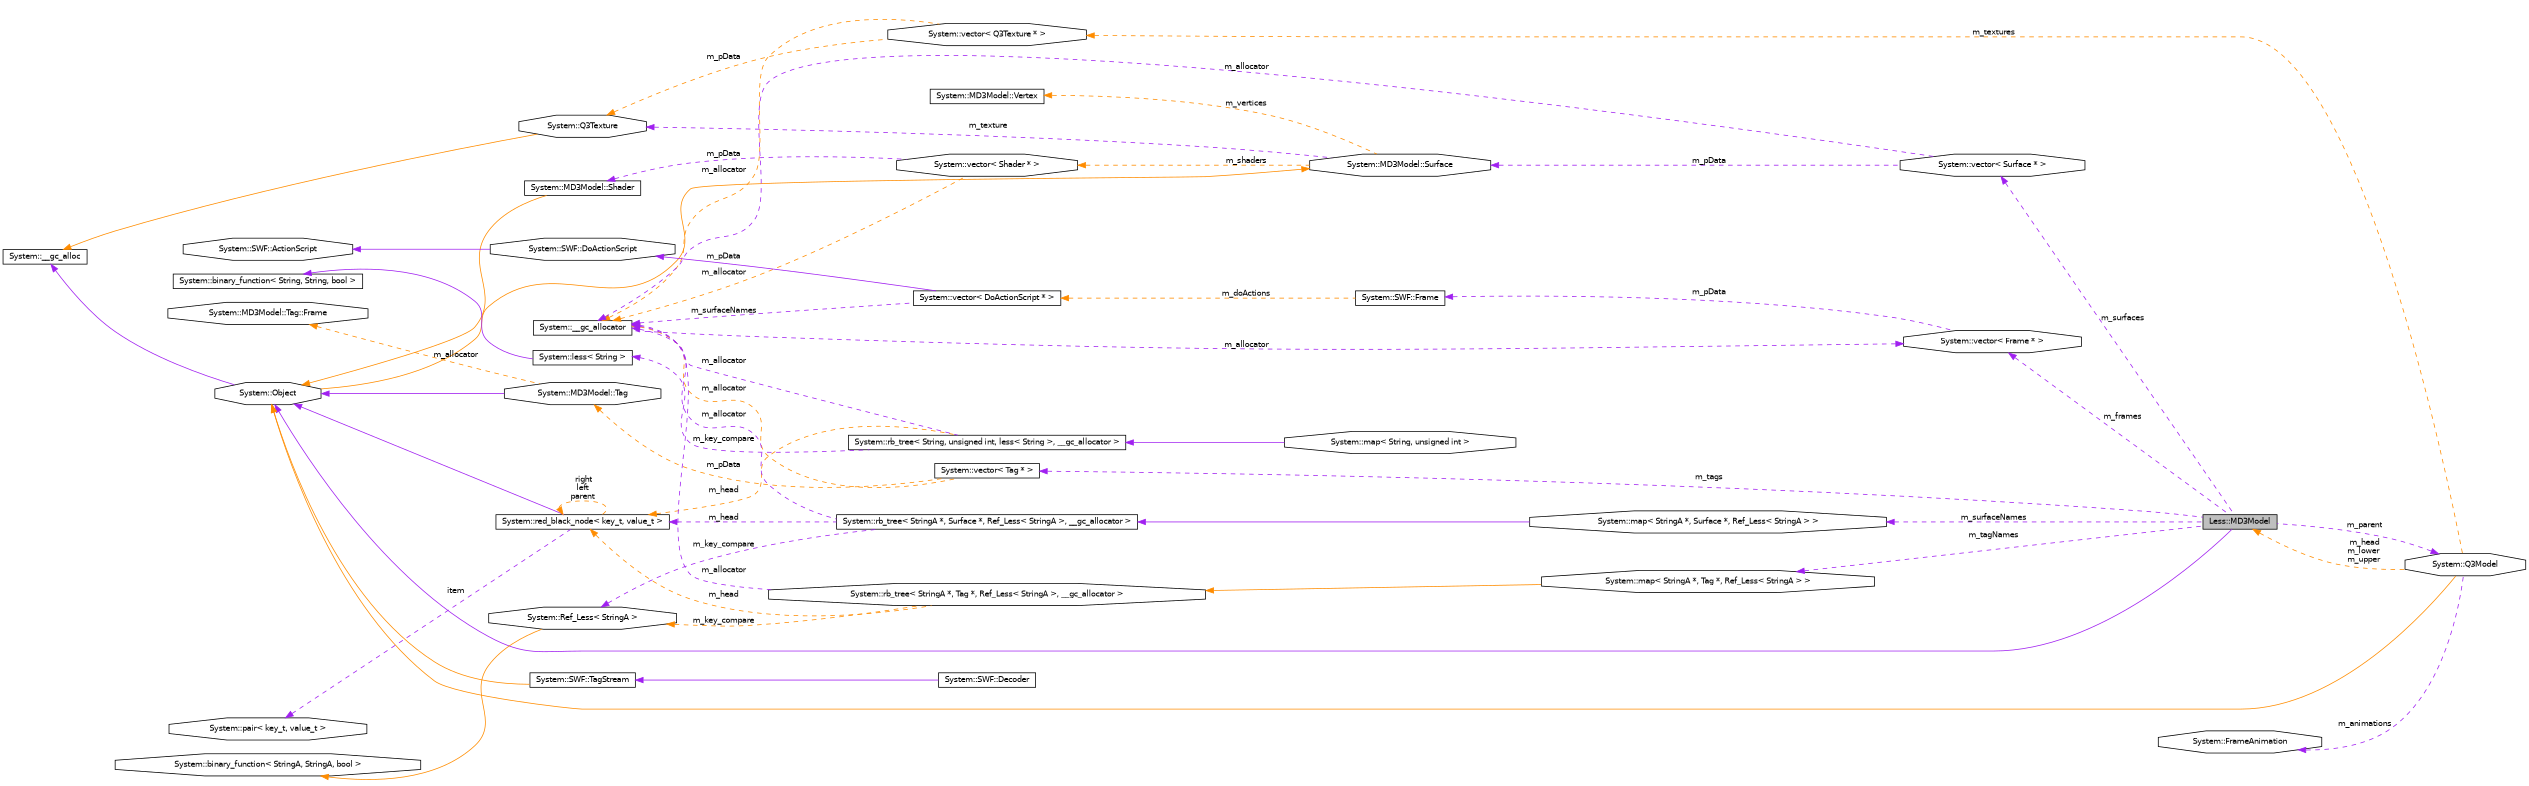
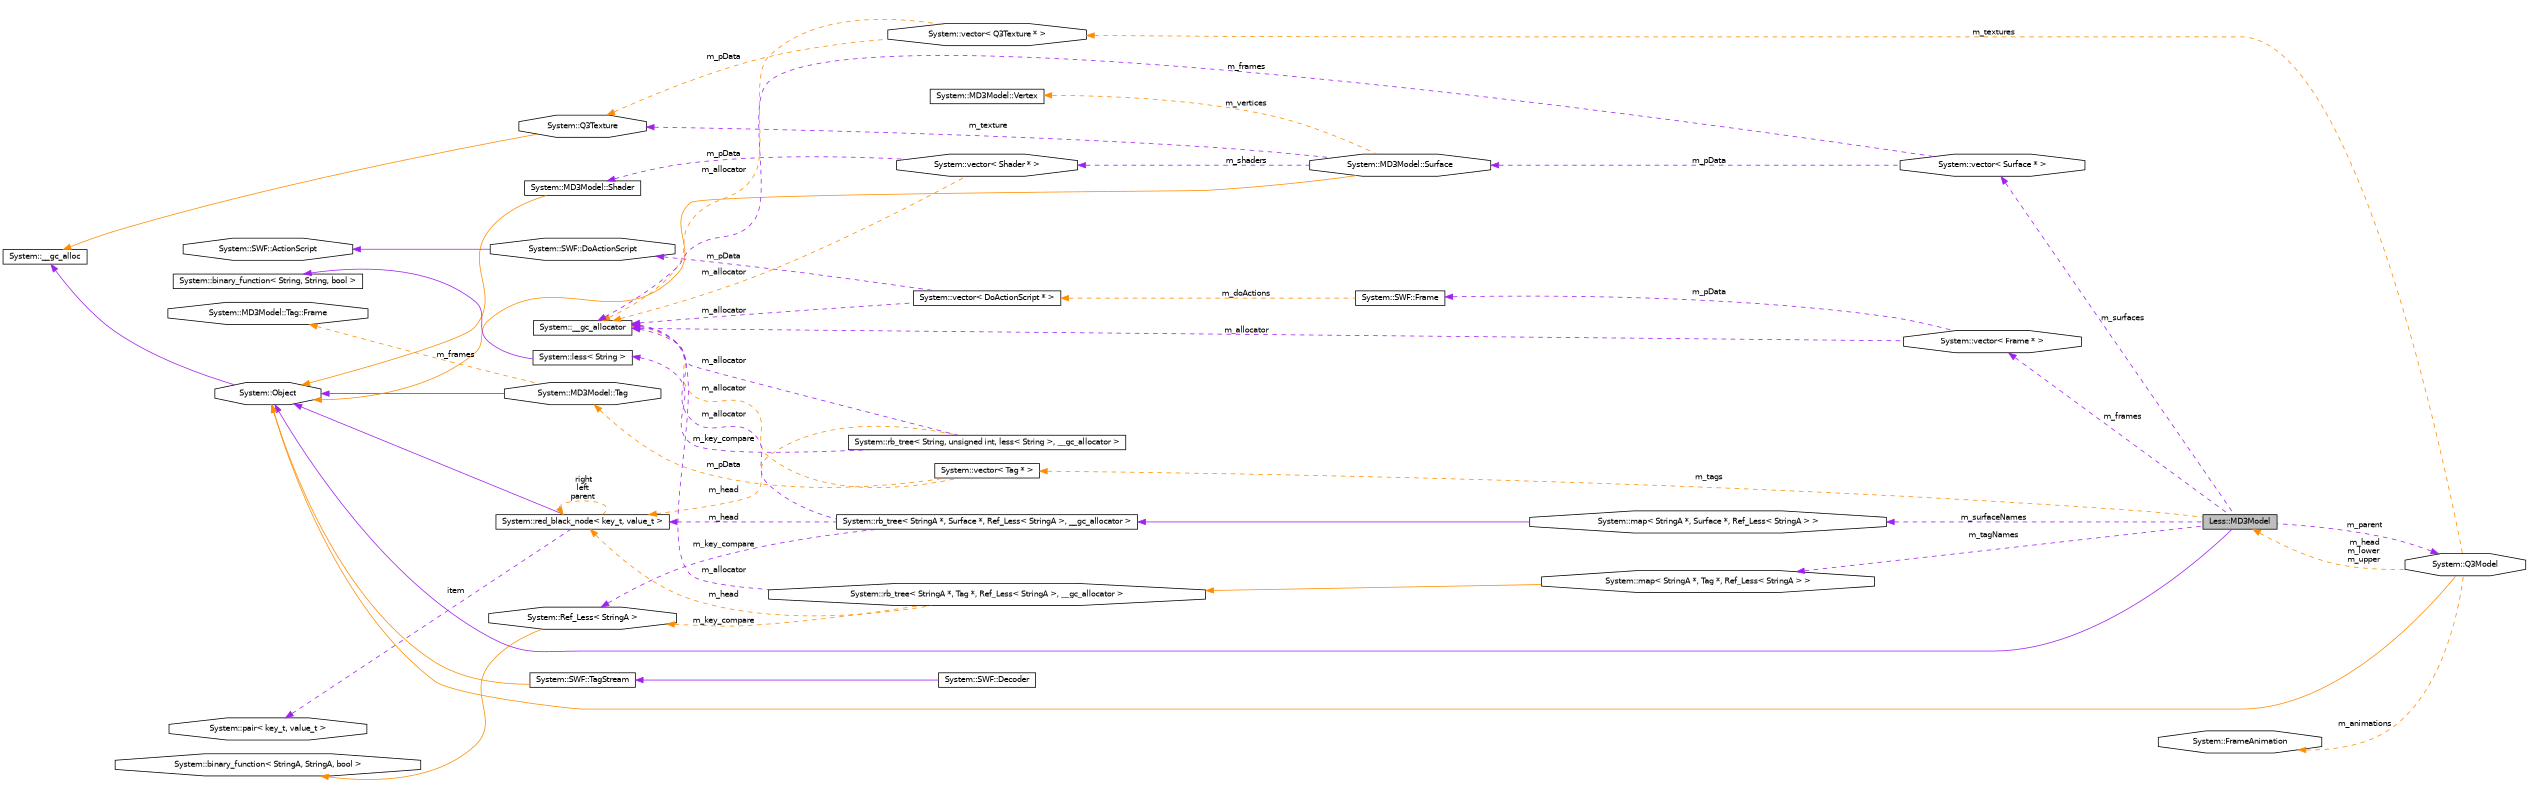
(1245, 67) -> (1245, 67)
(1198, 165) -> (1198, 165)
(784, 183) -> (785, 197)
(800, 272) -> (800, 272)
(723, 311) -> (723, 311)
(1264, 349) -> (1272, 335)
(455, 355) -> (455, 355)
(1400, 443) -> none
(1626, 484) -> (1626, 484)
(2420, 698) -> (2420, 698)
